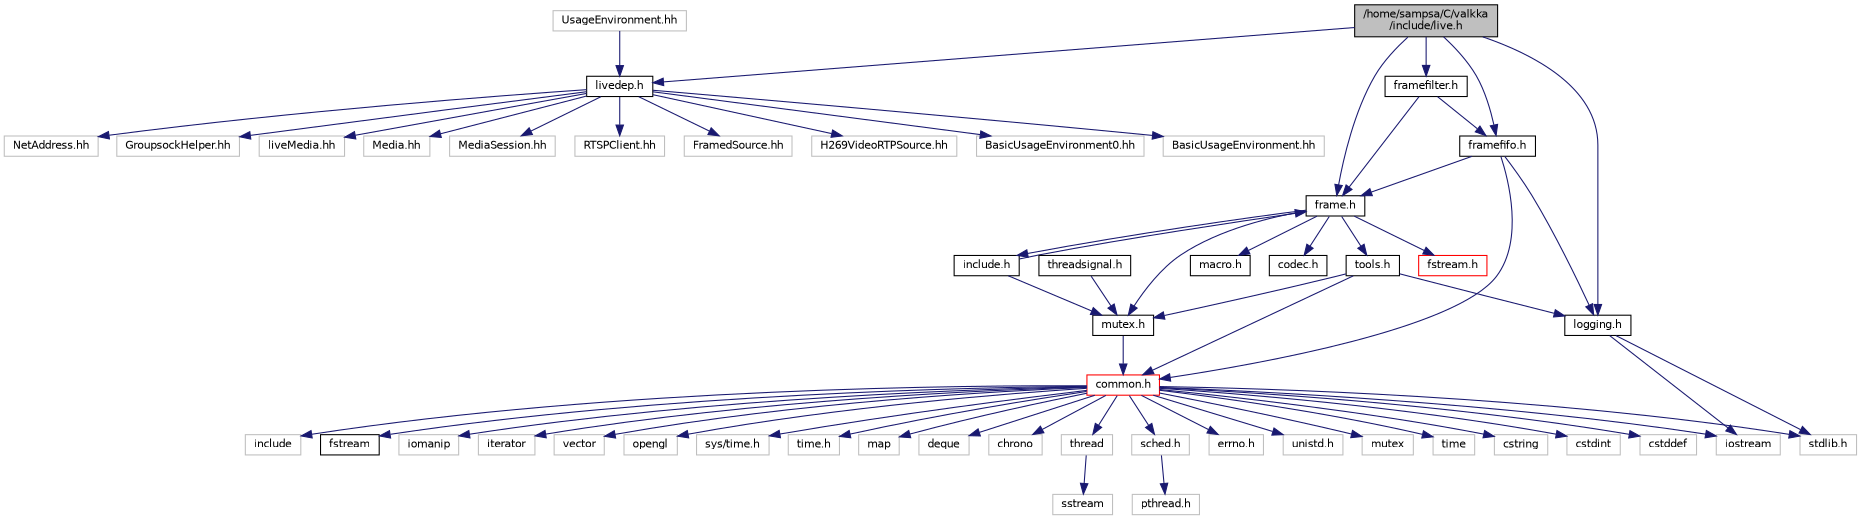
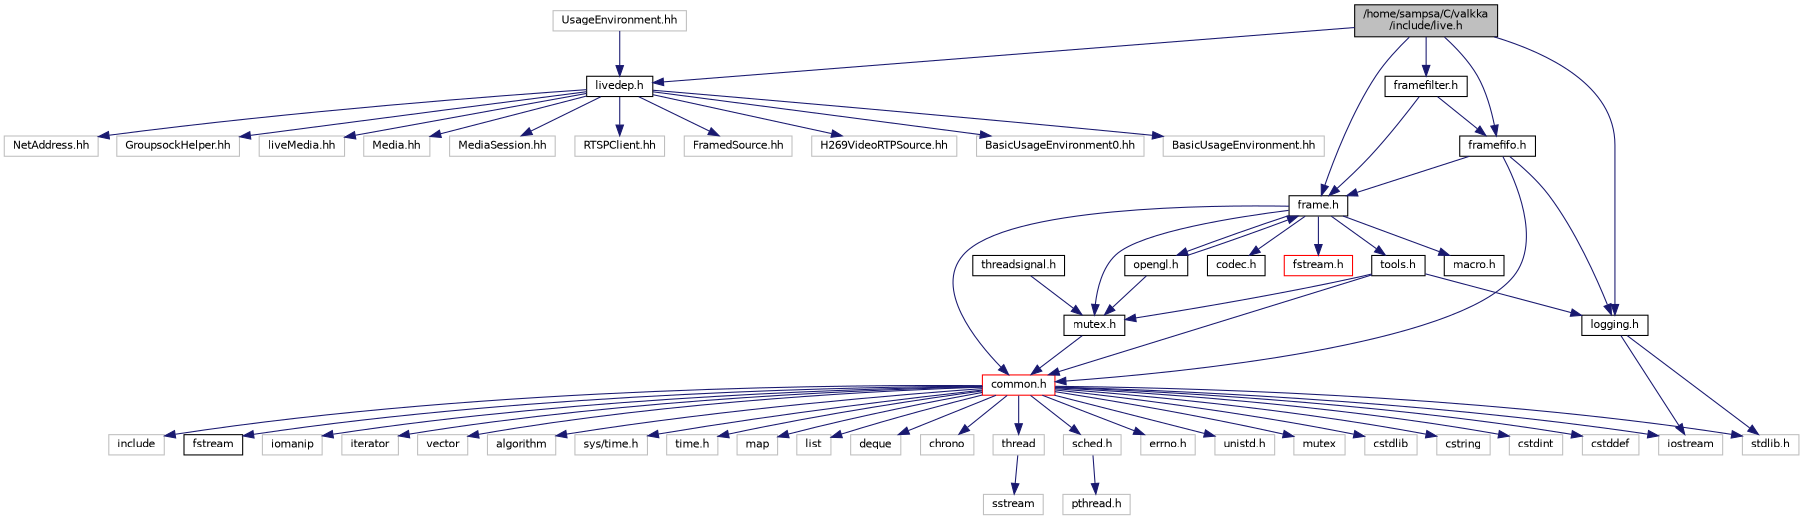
none -> (1058, 219)
(987, 266) -> (1156, 266)
(651, 445) -> (522, 445)
none -> (814, 445)
(1454, 445) -> (1391, 445)
